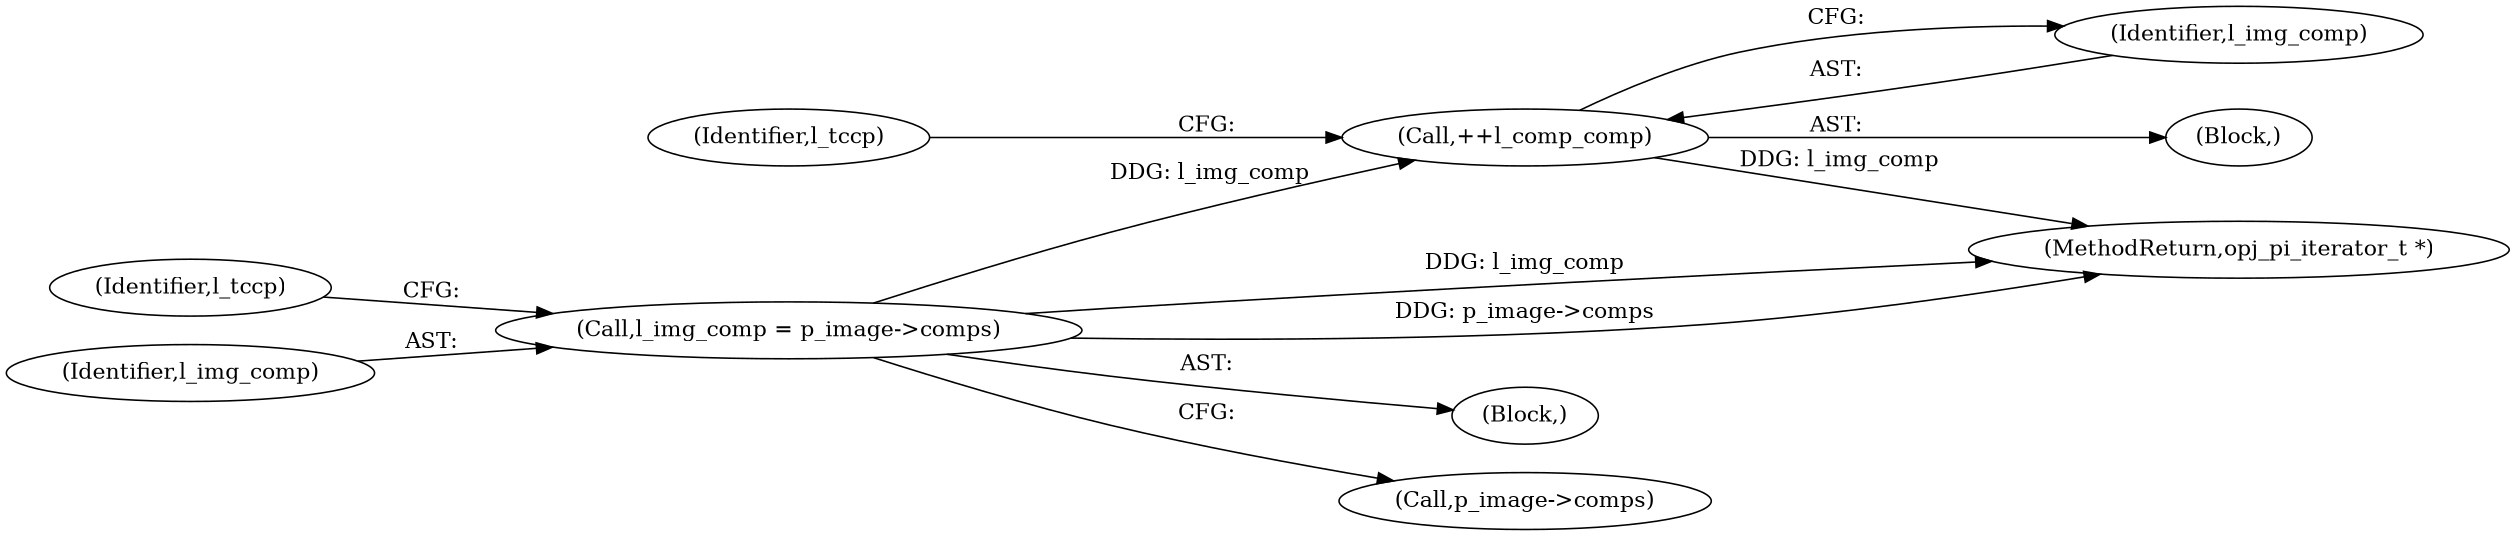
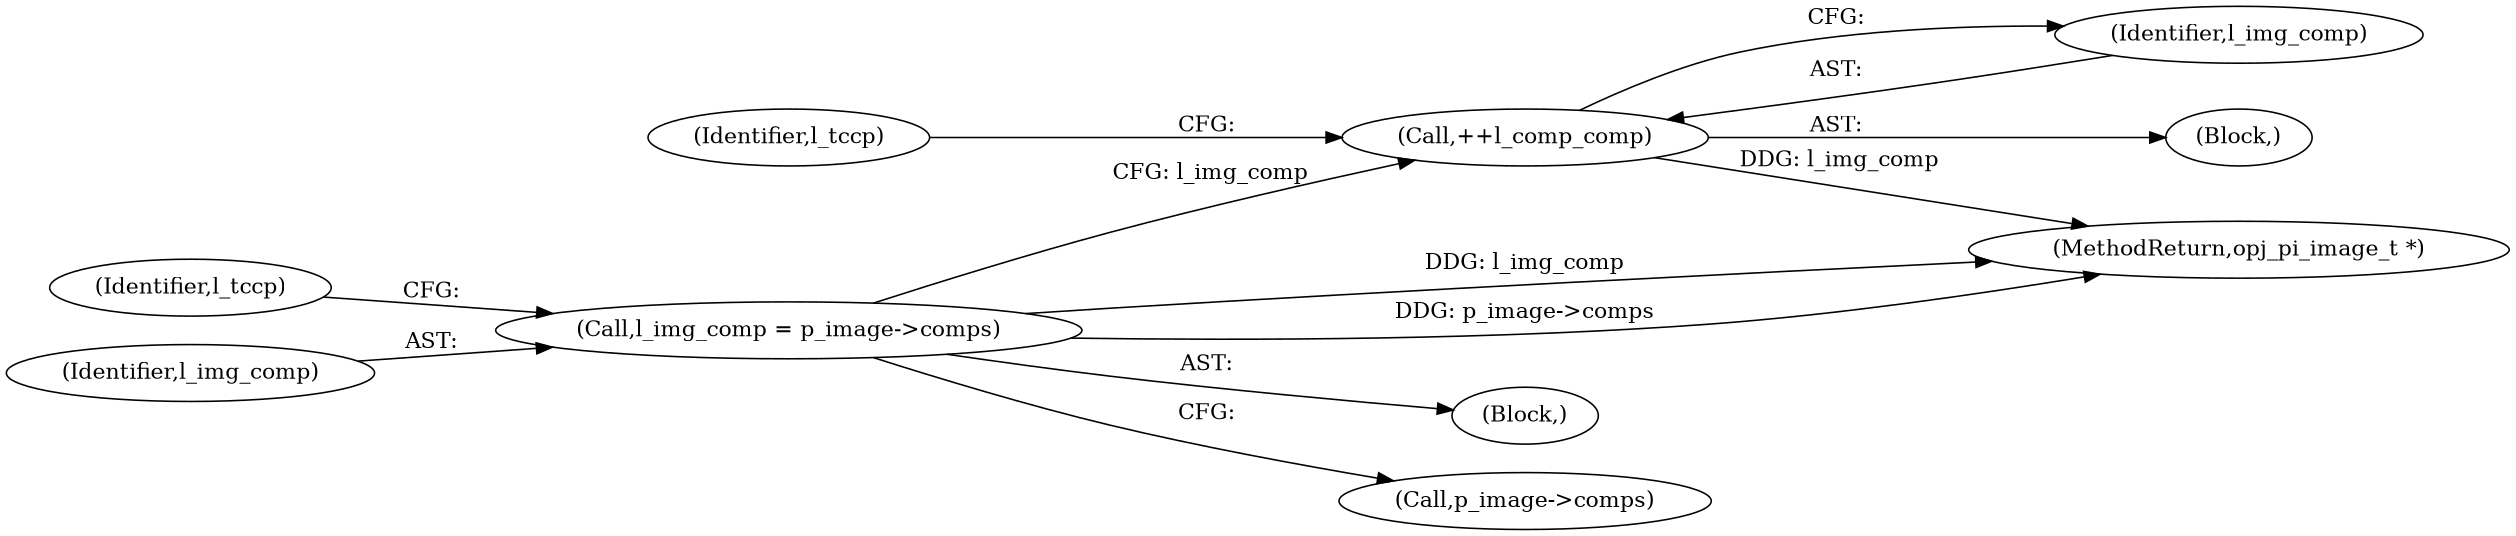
(1210, 173) -> (1210, 173)
(2239, 250) -> (2239, 250)
